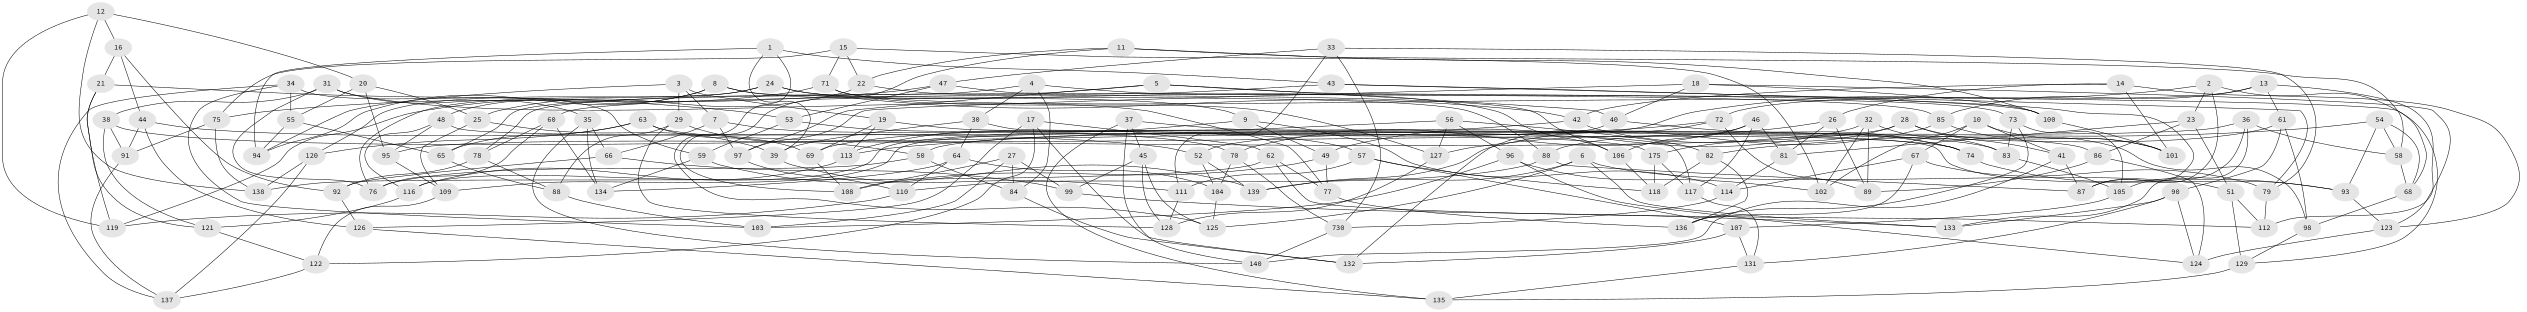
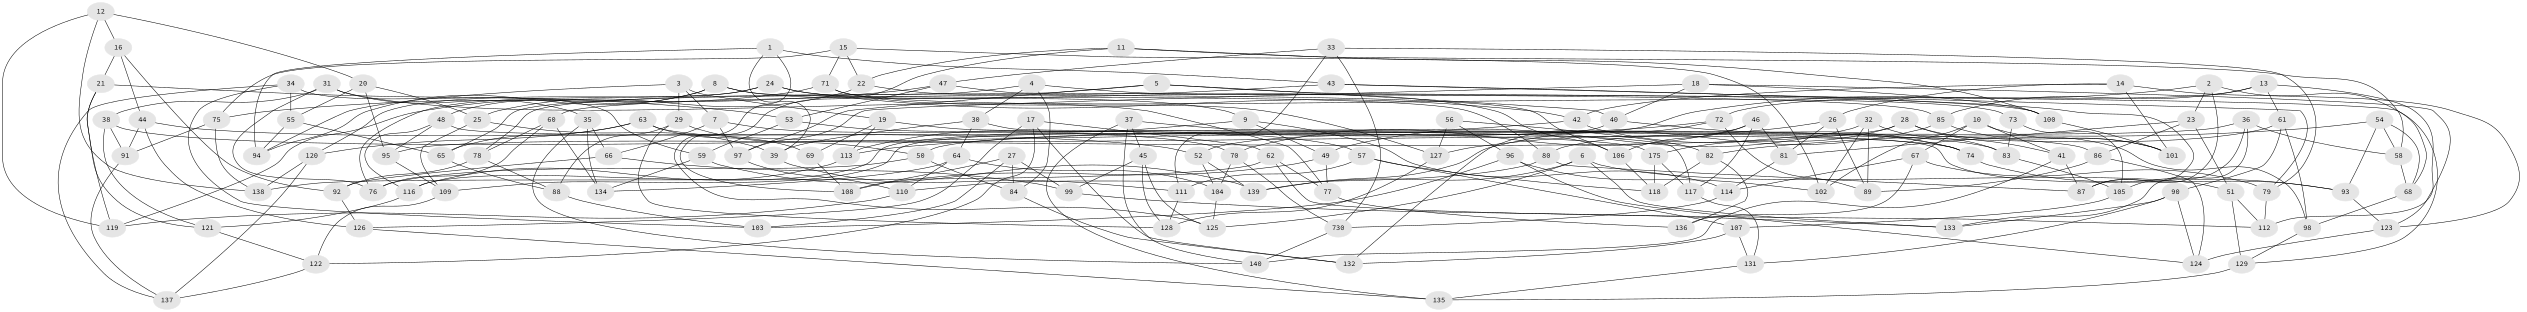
(1127, 130) -> none
(1889, 203) -> none
